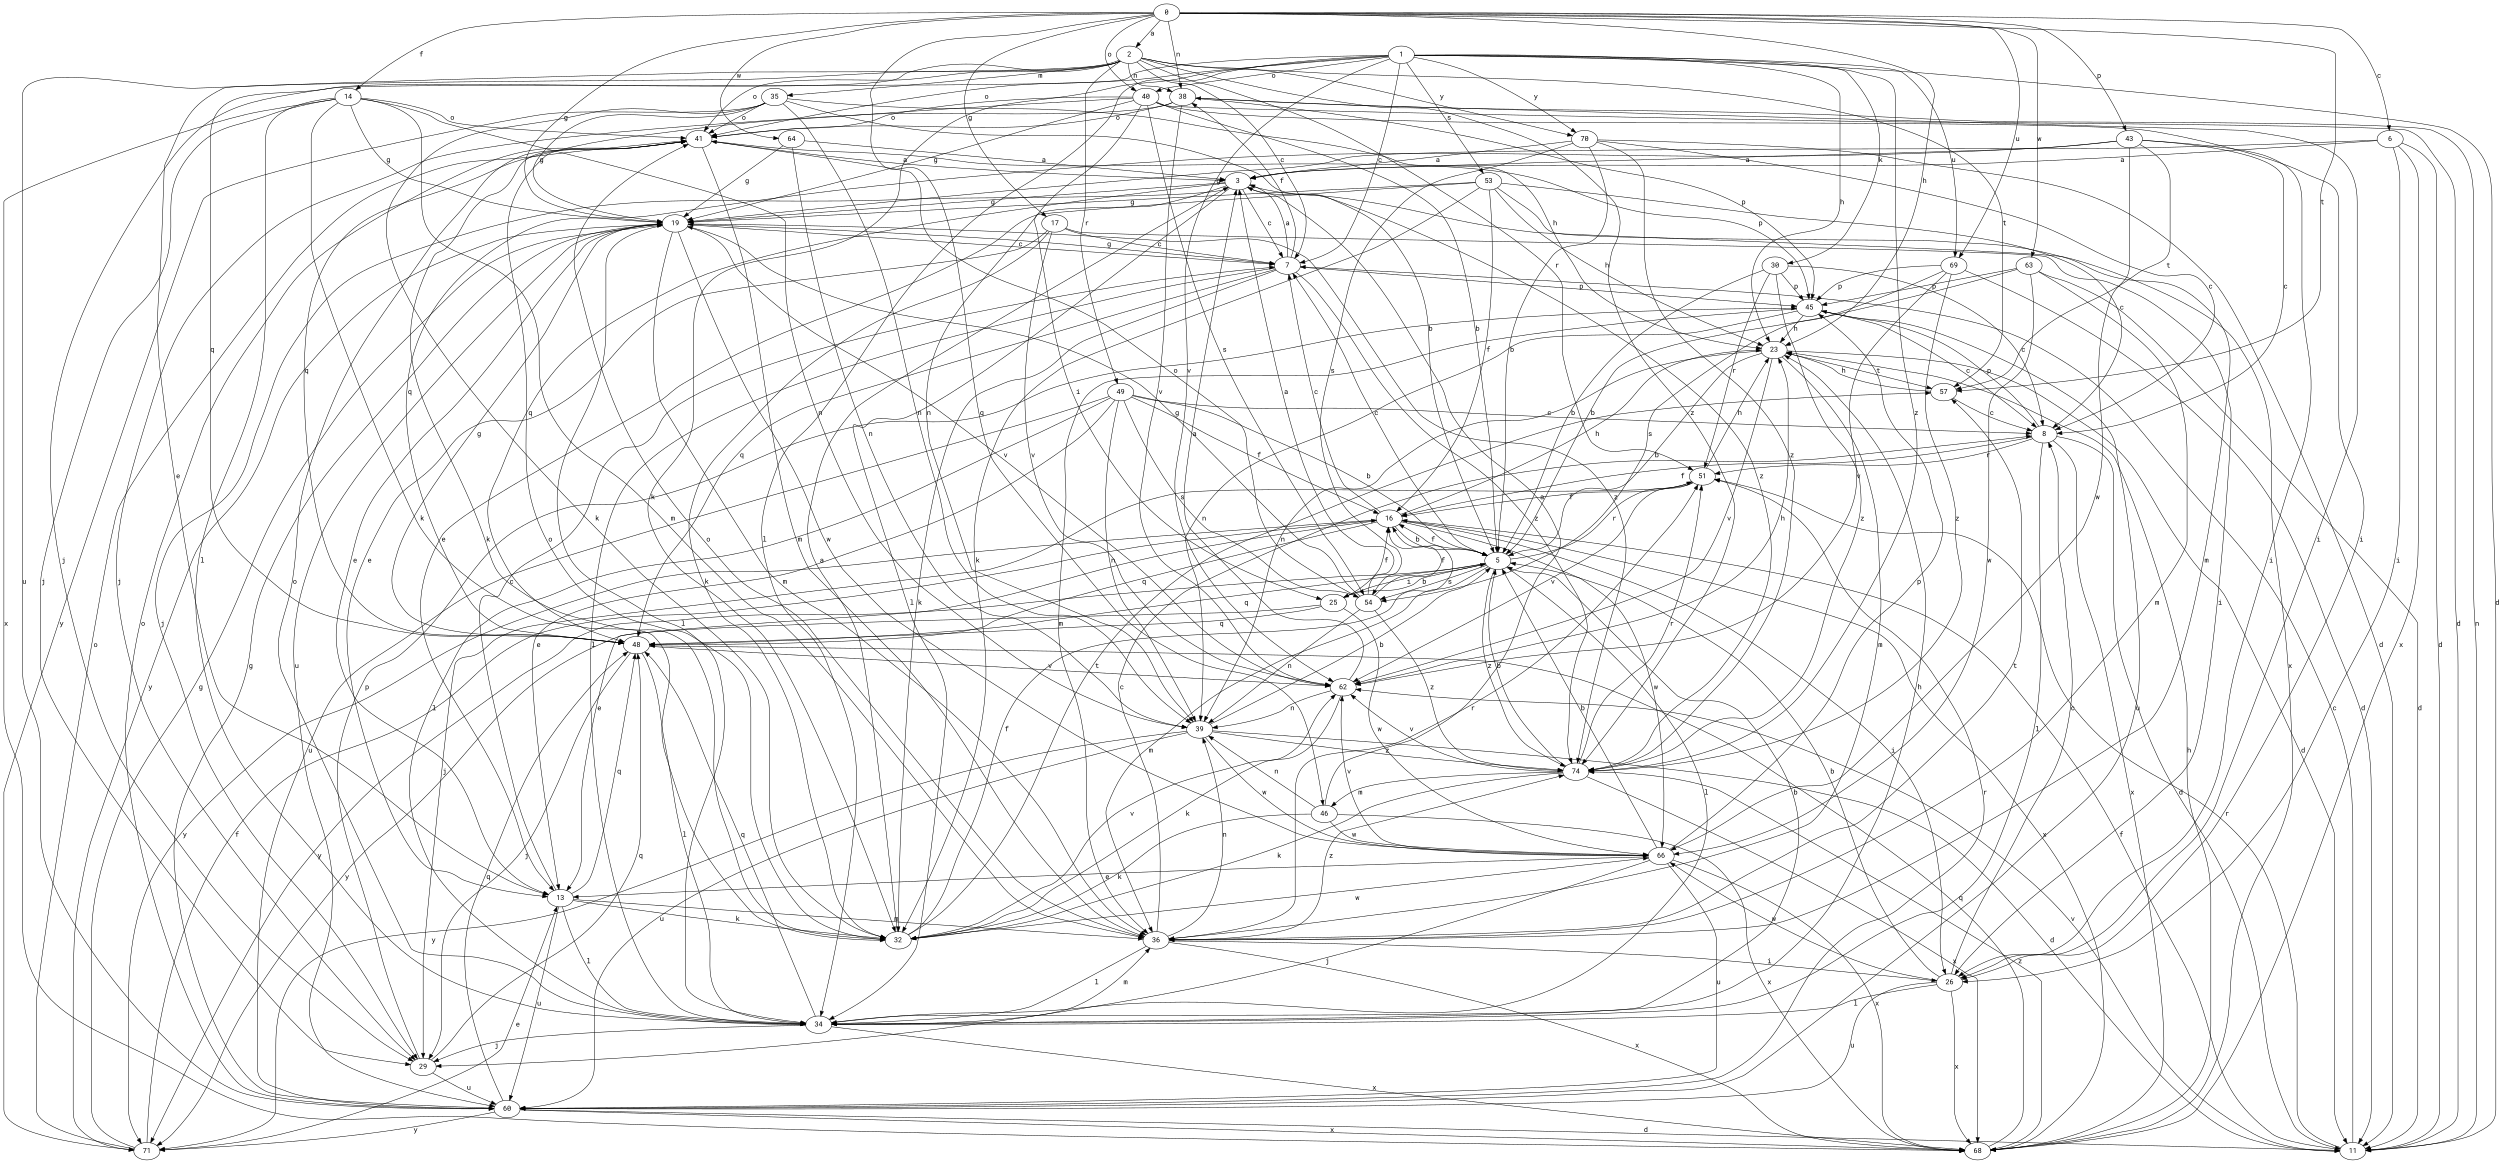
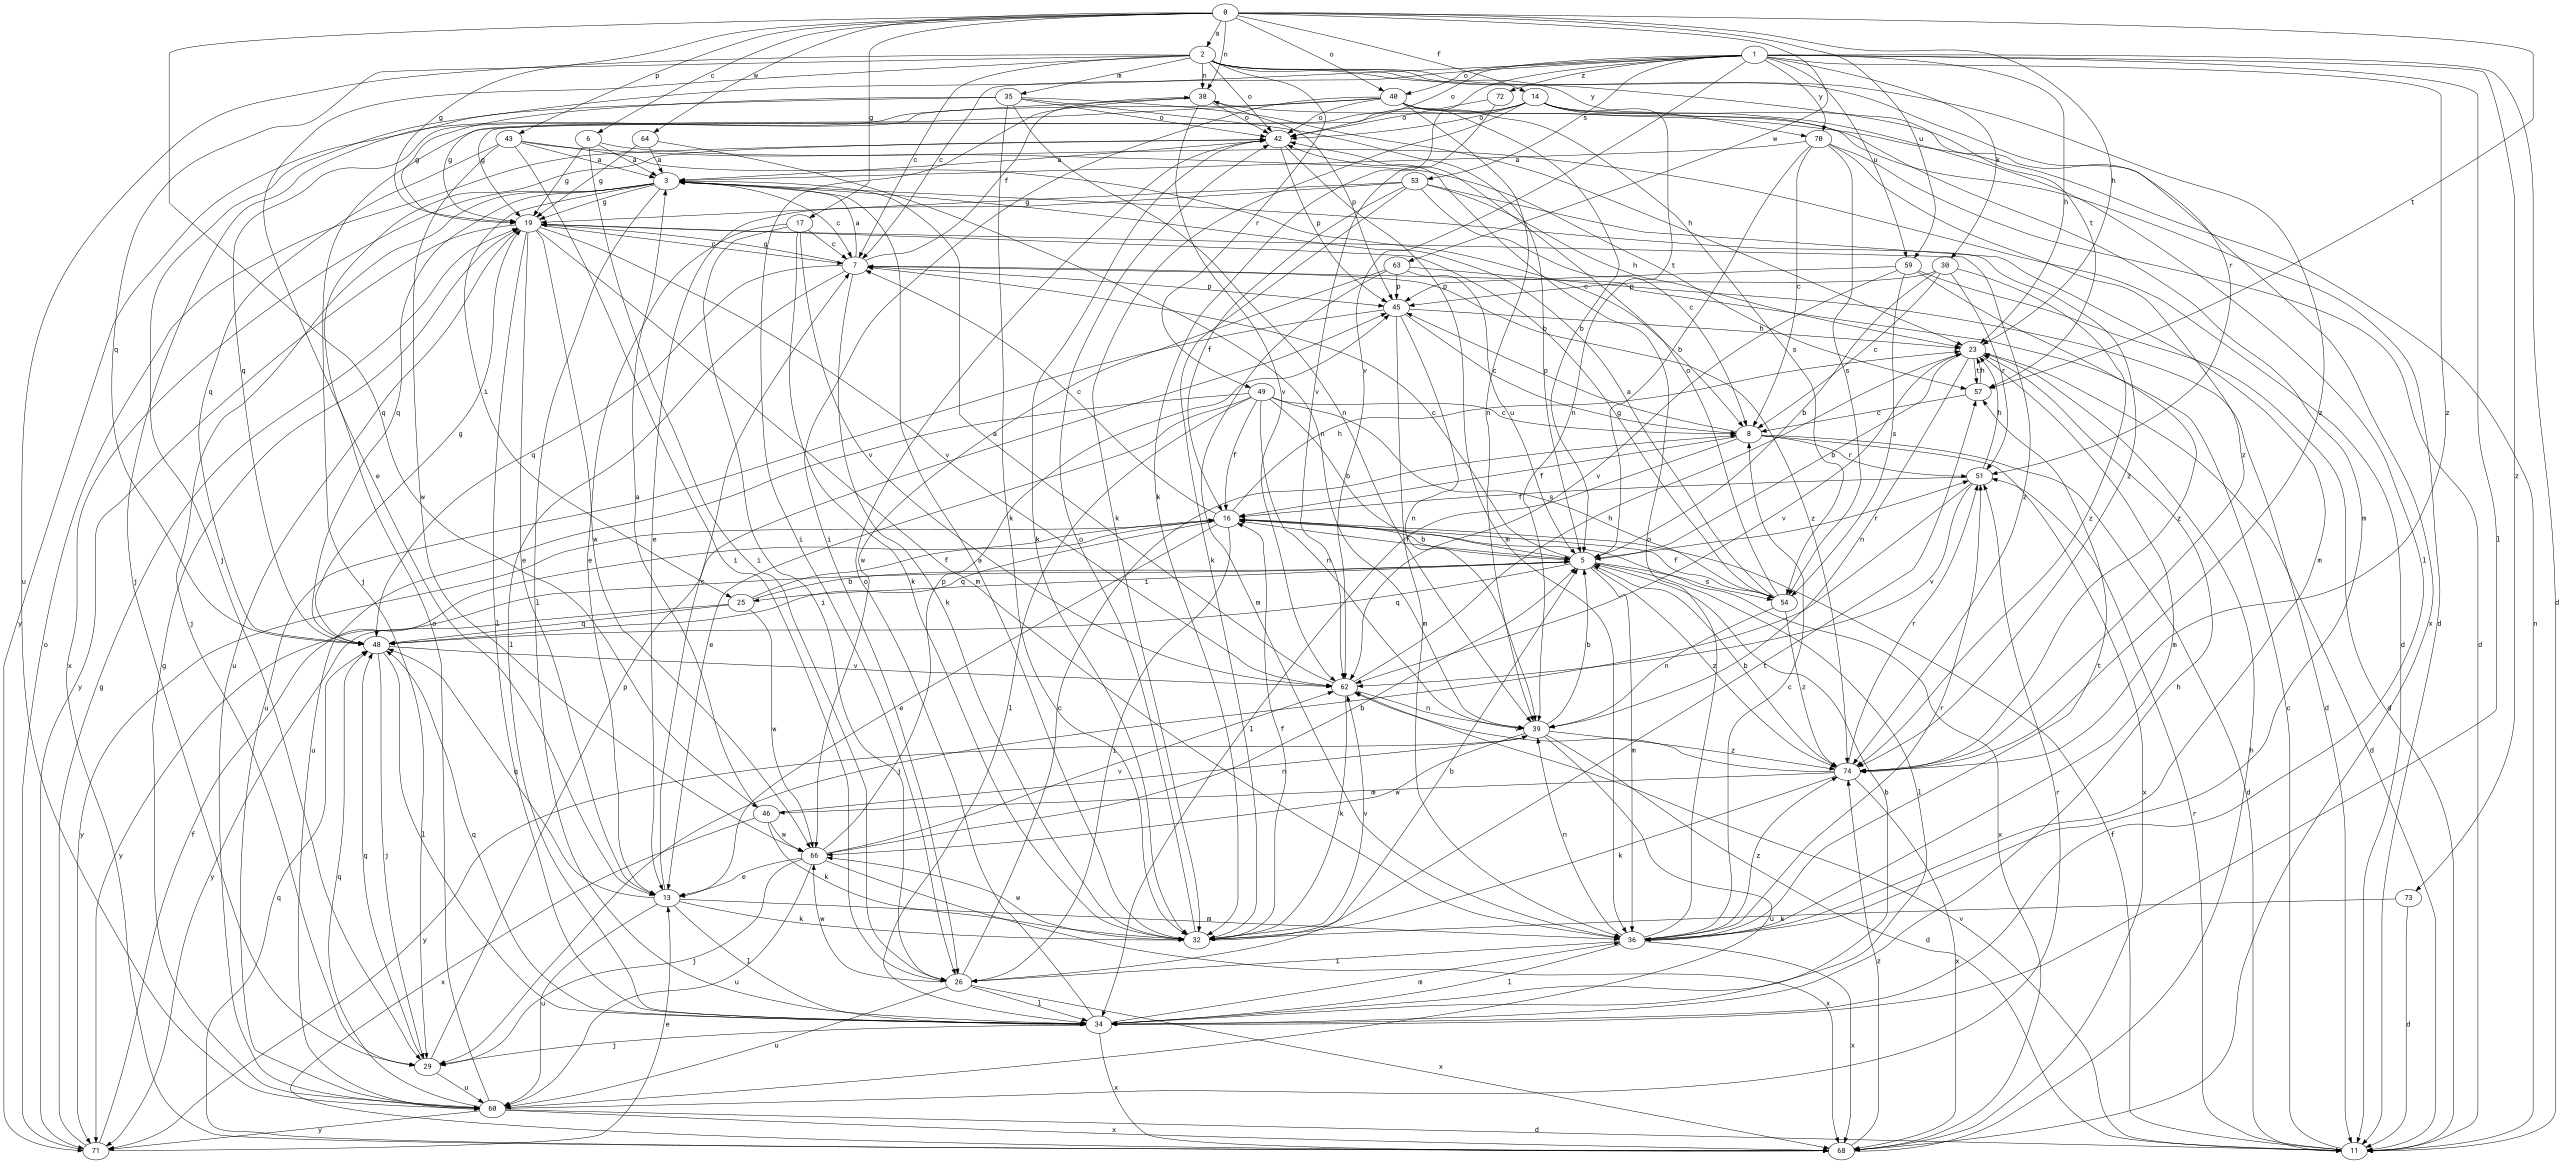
none -> (1500, 97)
(699, 139) -> (1278, 139)
(1954, 266) -> (1908, 266)
(1593, 413) -> (1512, 413)
(1620, 611) -> none
(2358, 740) -> none
none -> (2409, 898)
